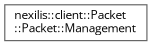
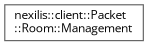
(76, 23) -> (74, 23)
